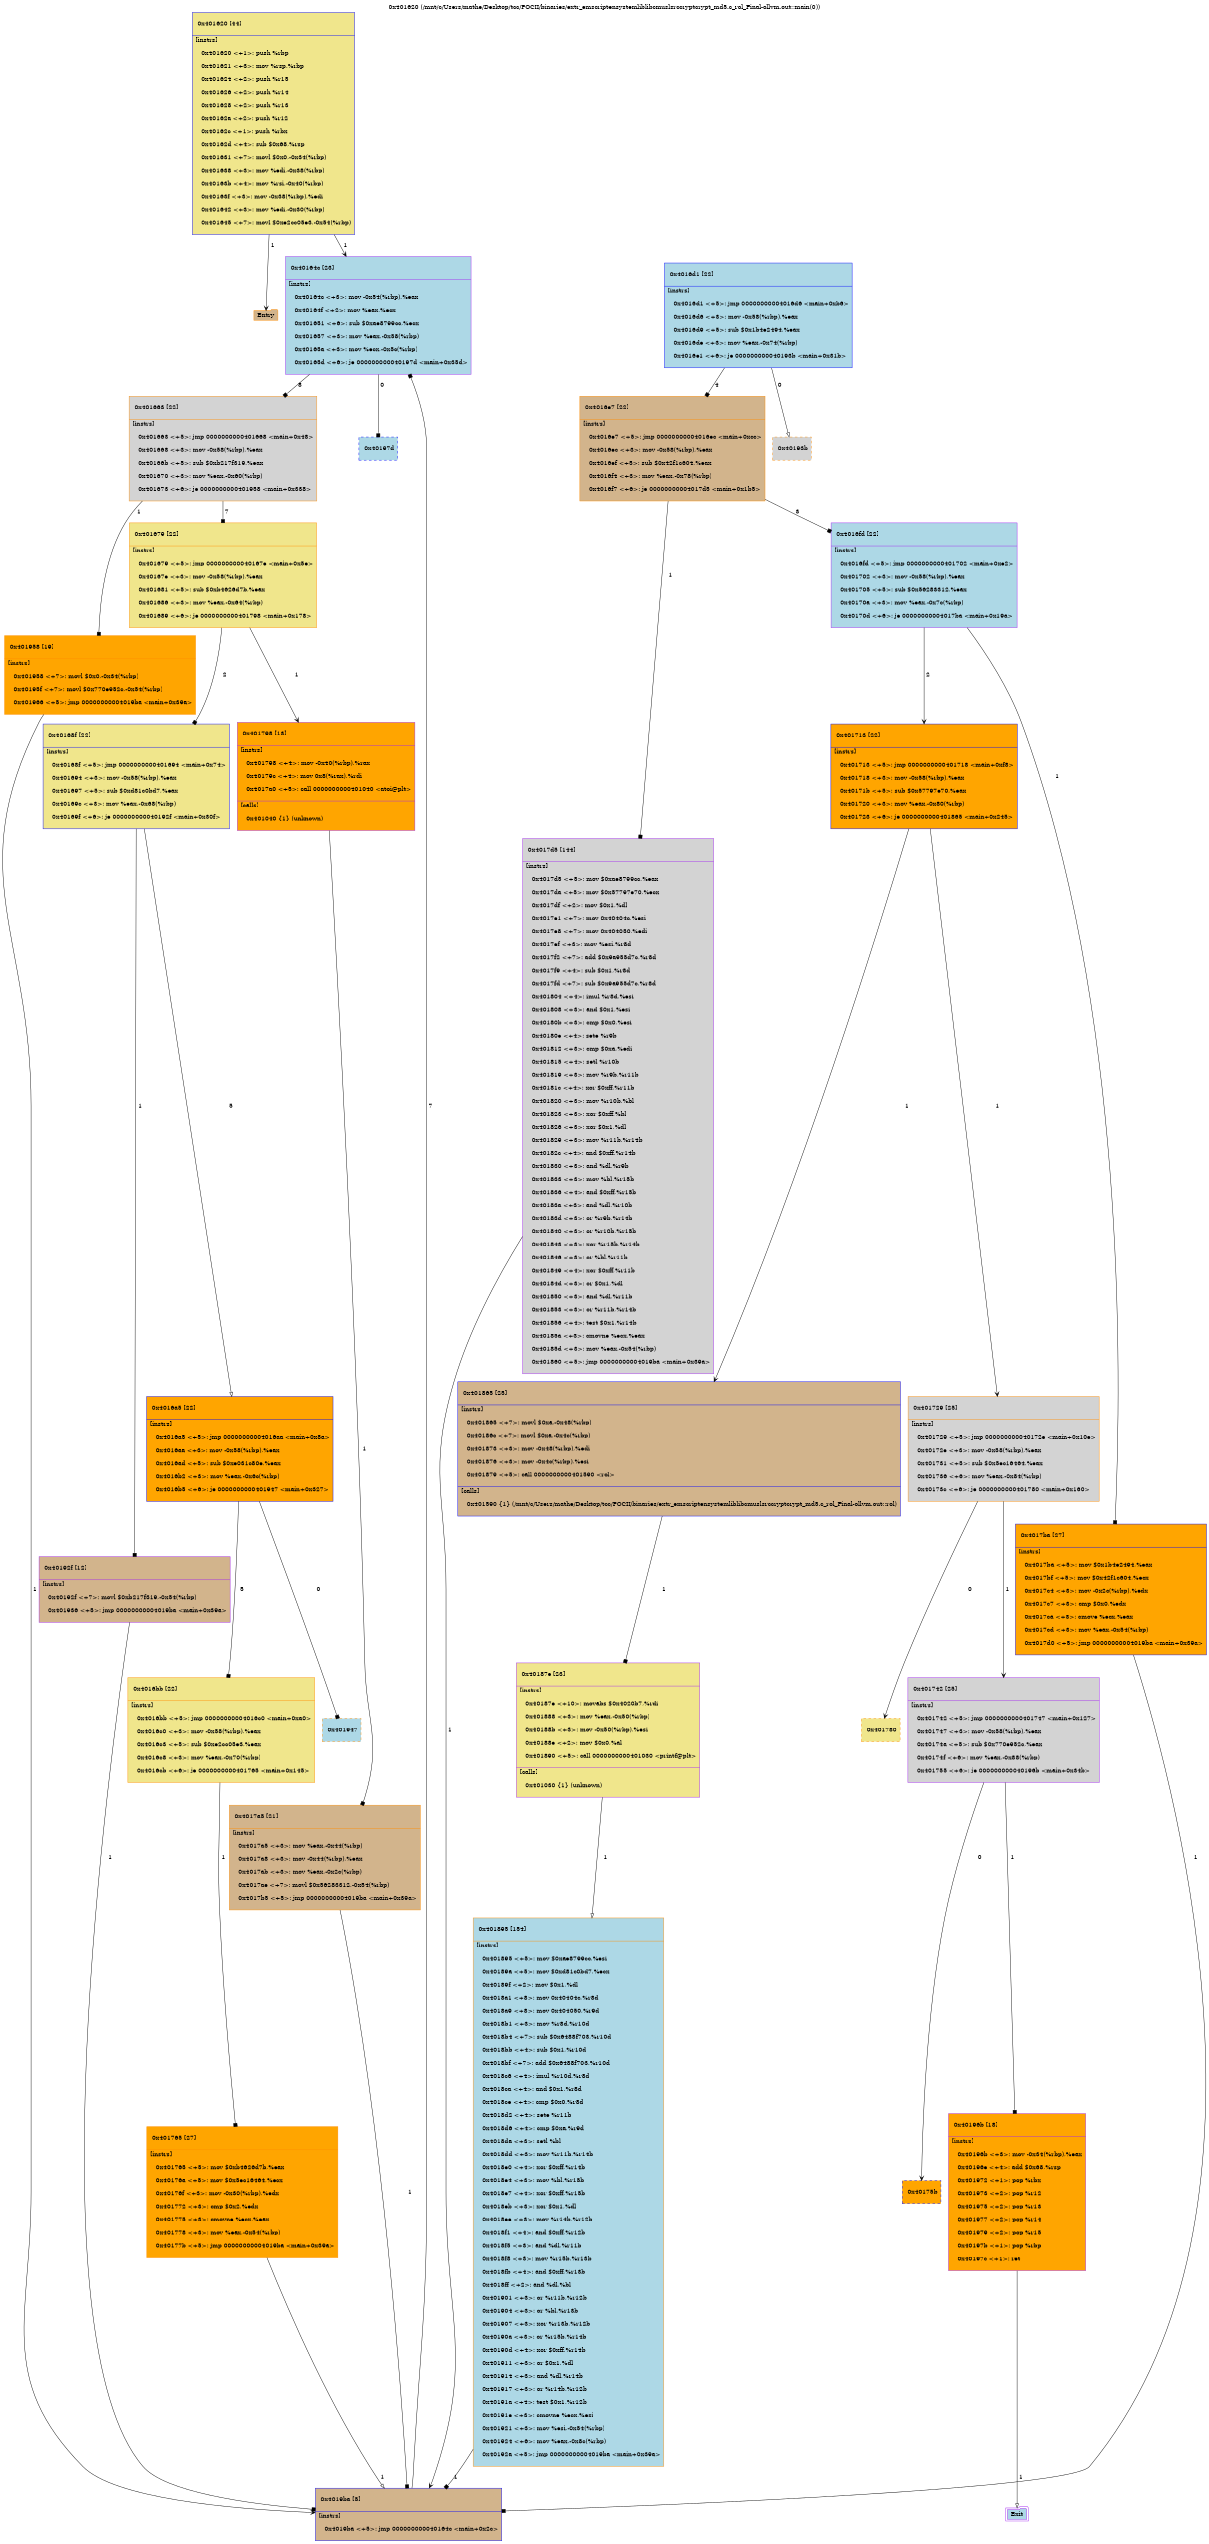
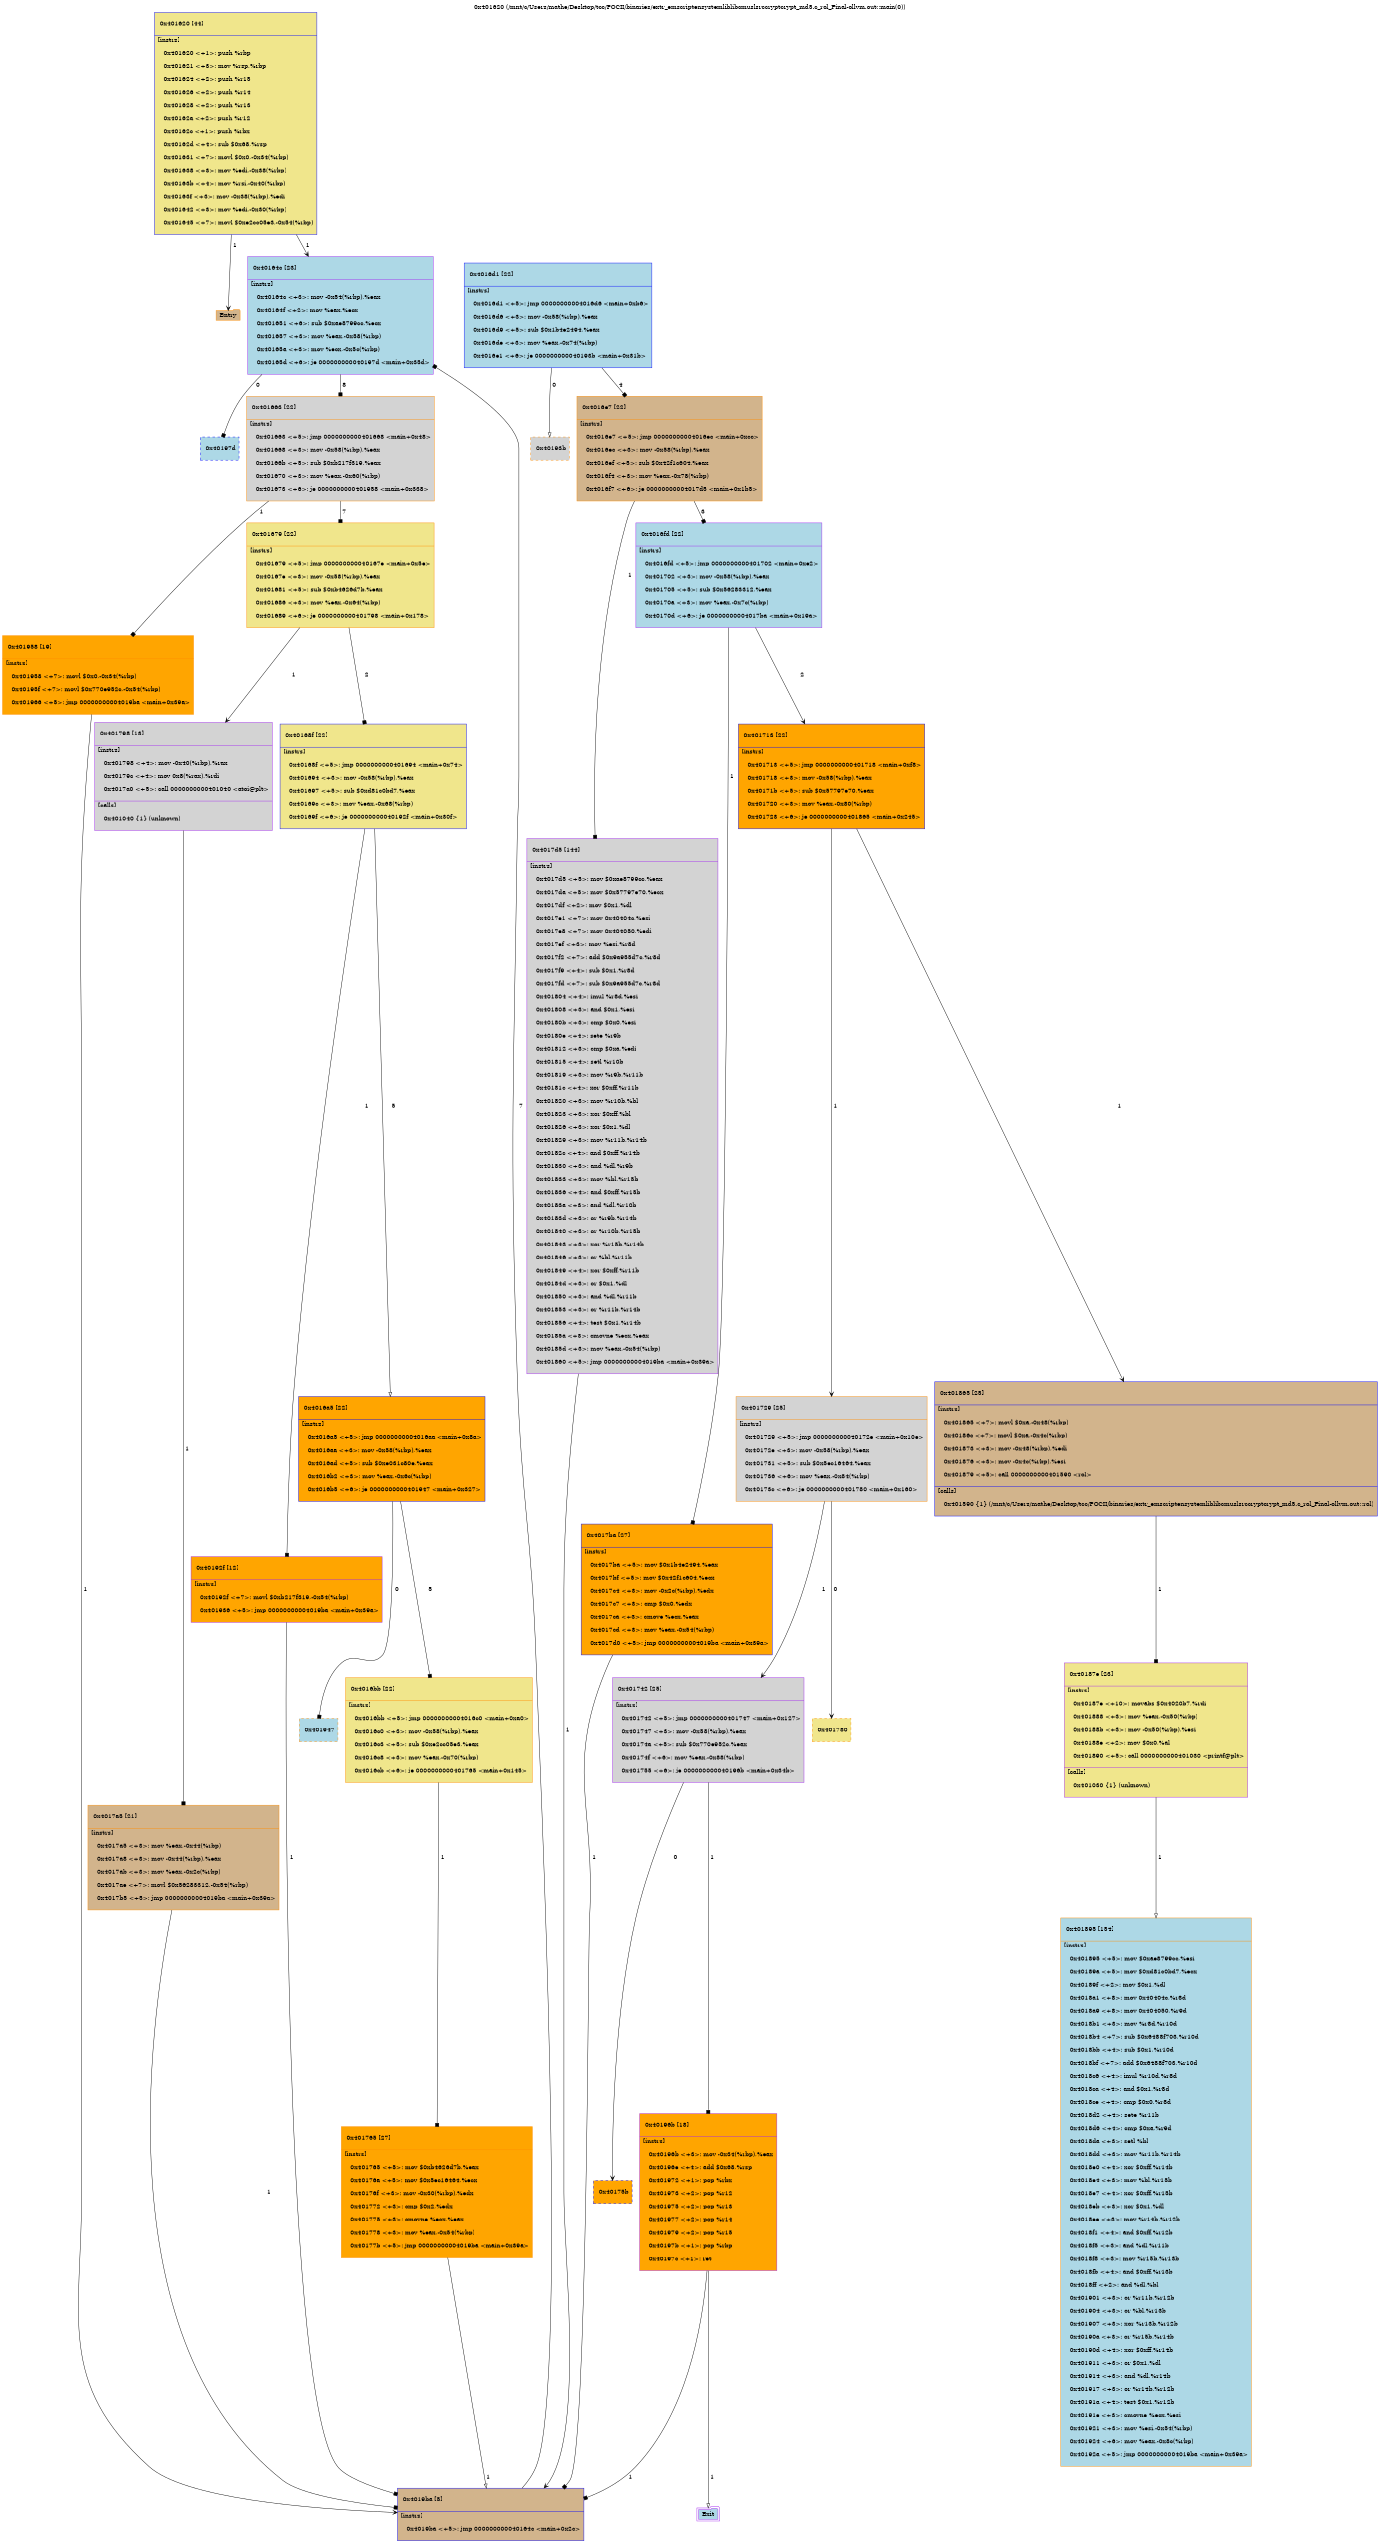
(326, 776) -> (183, 776)
(135, 1589) -> (287, 1589)
(461, 2467) -> (677, 2401)
